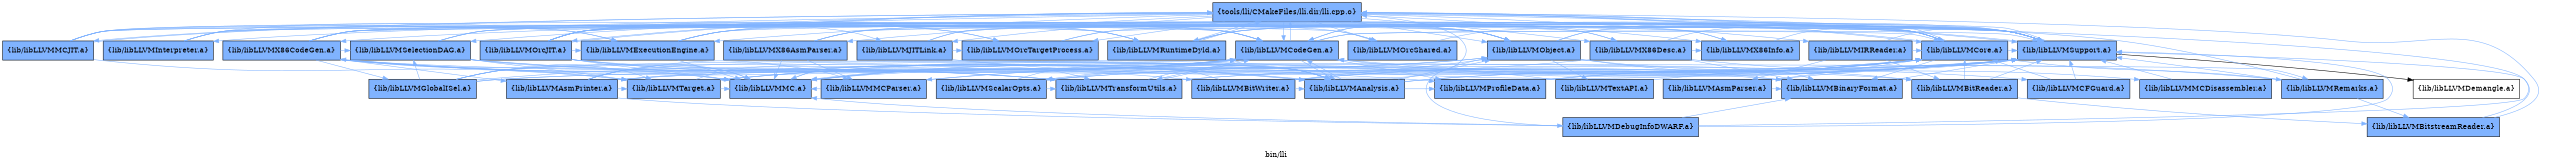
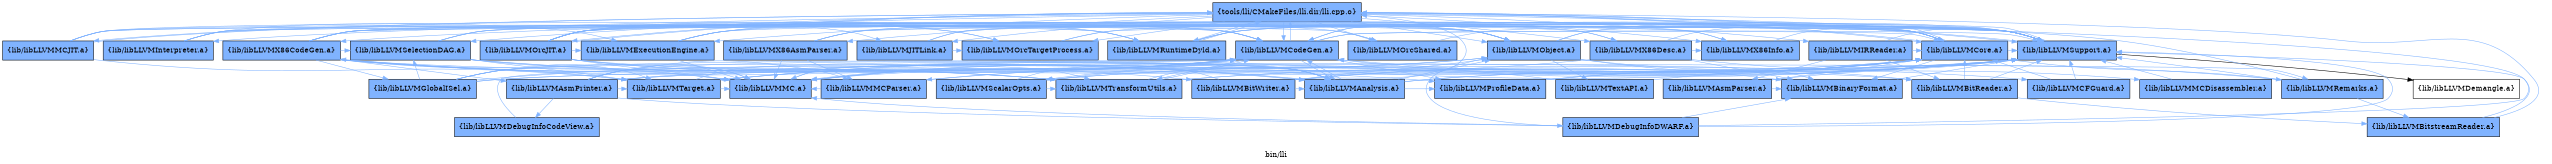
(341, 26) -> none
(1364, 72) -> none
none -> (527, 127)
